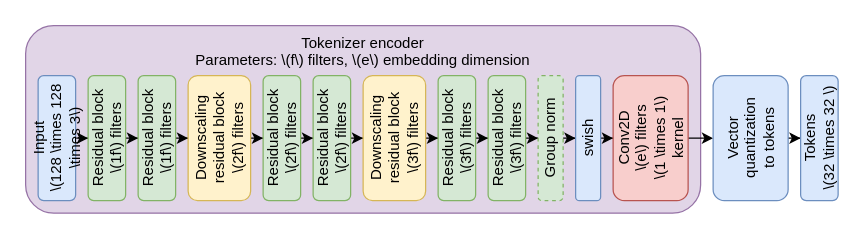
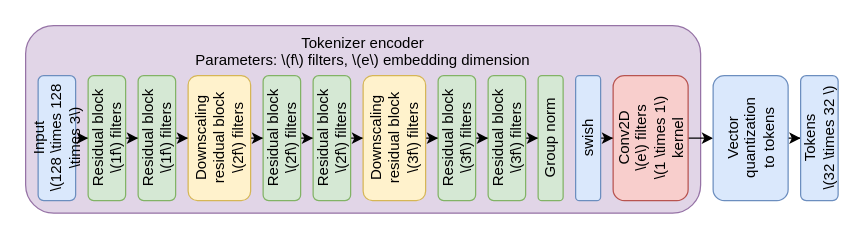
(551, 138) -> (551, 138)
(569, 138) -> none
